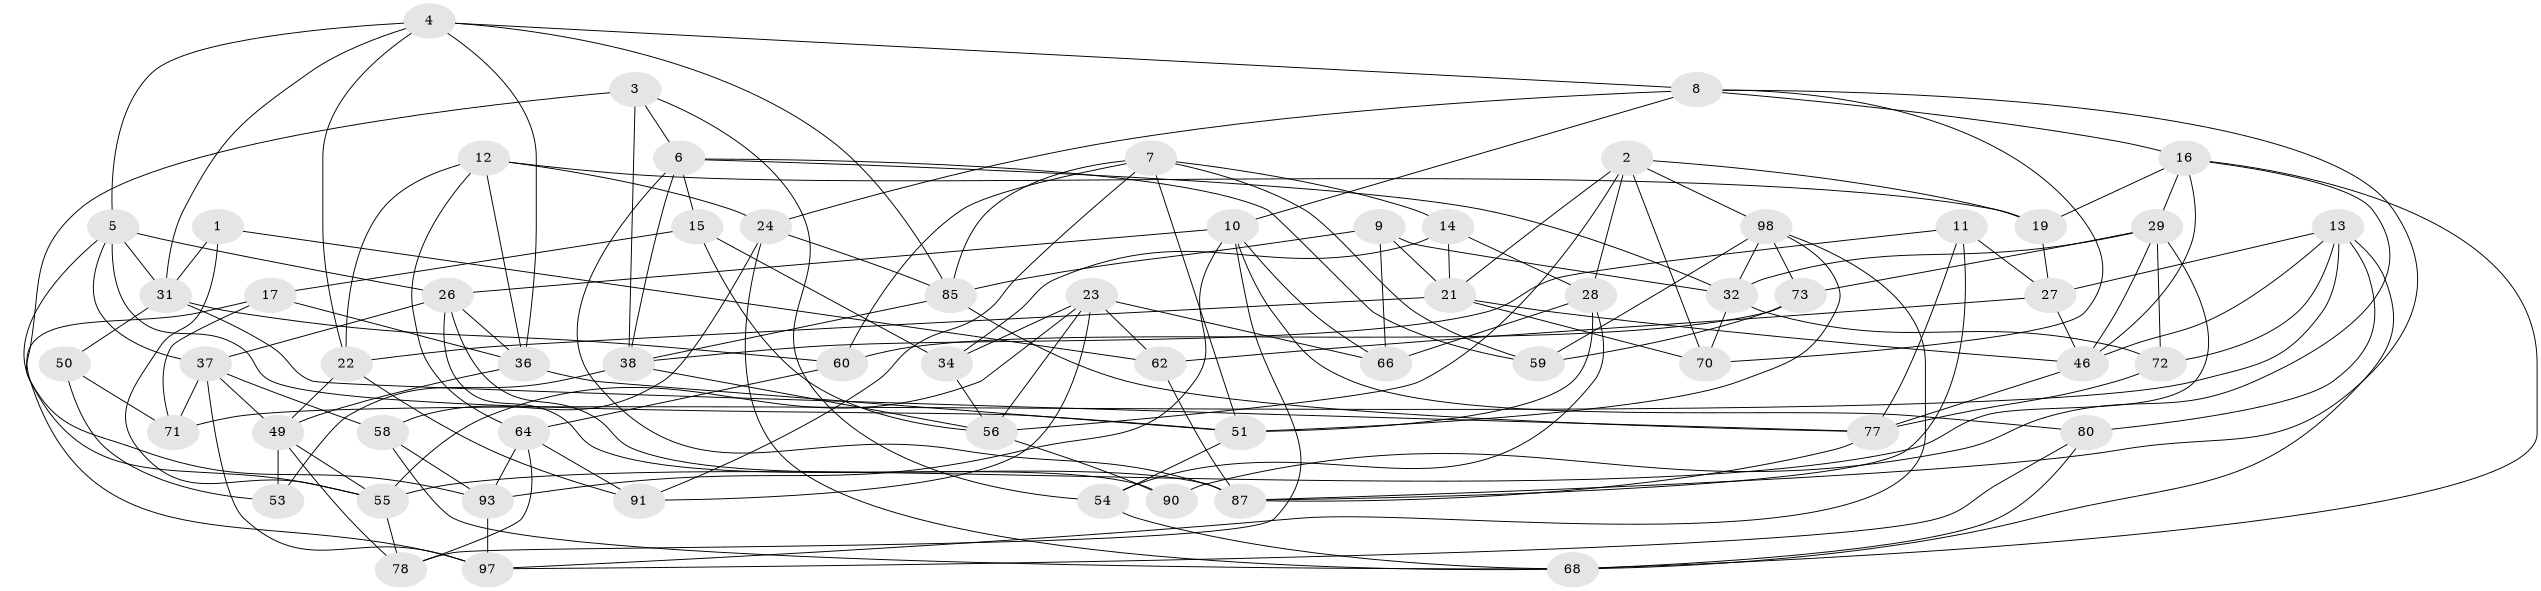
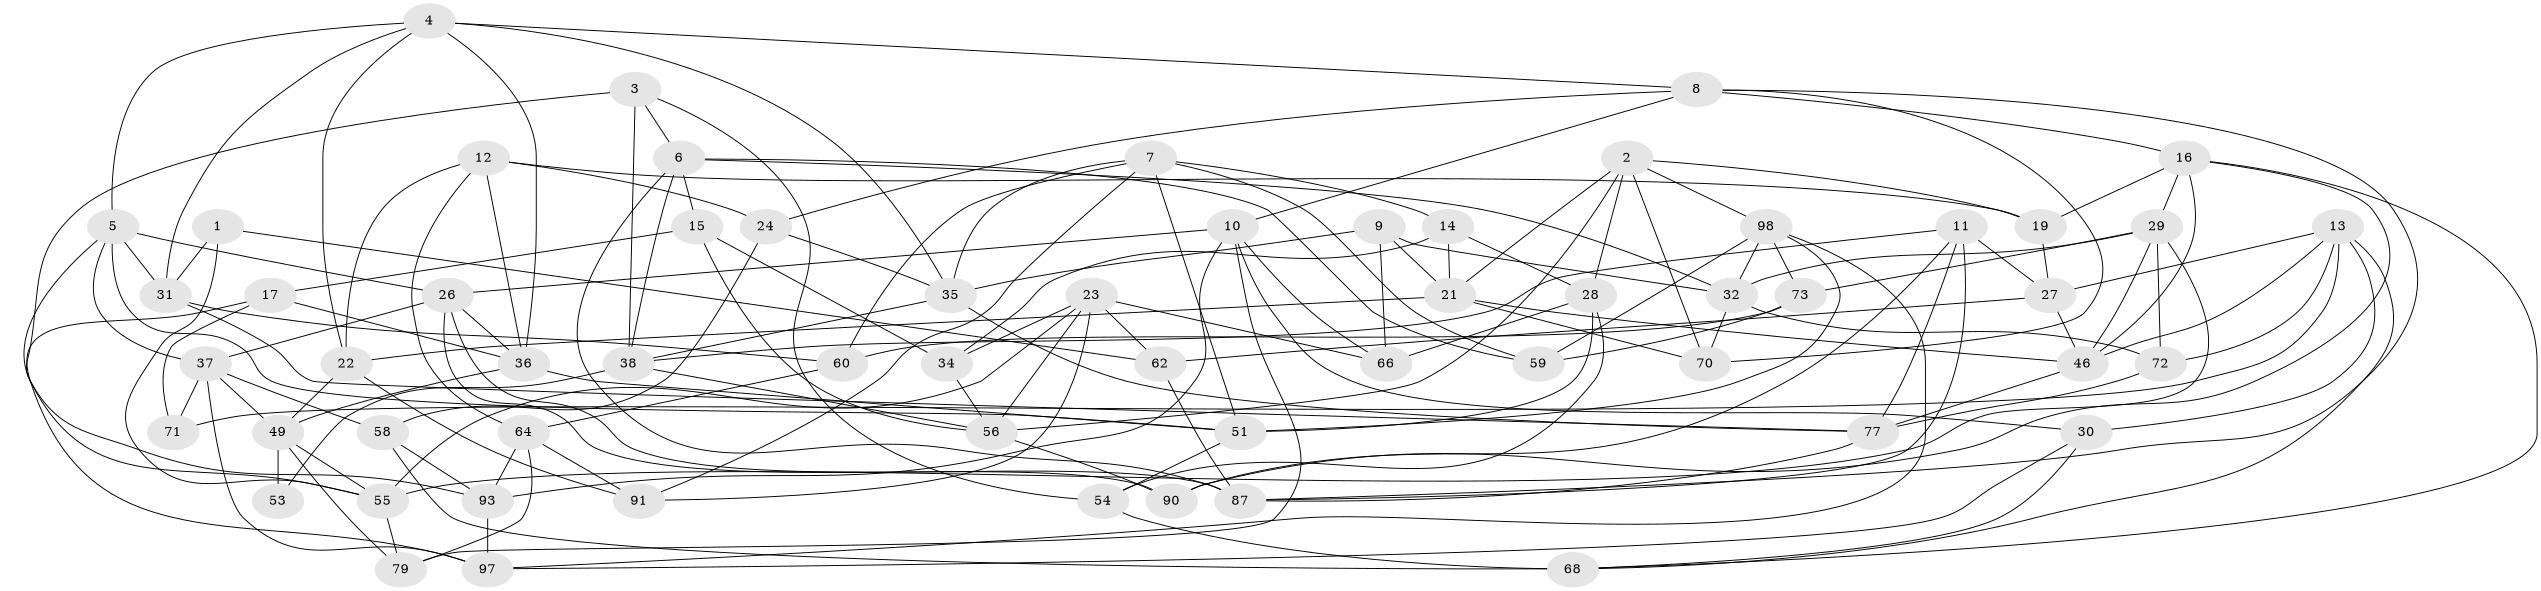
(951, 295) -> (951, 295)
(65, 364) -> none
(2086, 433) -> (2086, 433)
none -> (1600, 446)
(1070, 546) -> none
(401, 570) -> (401, 570)
